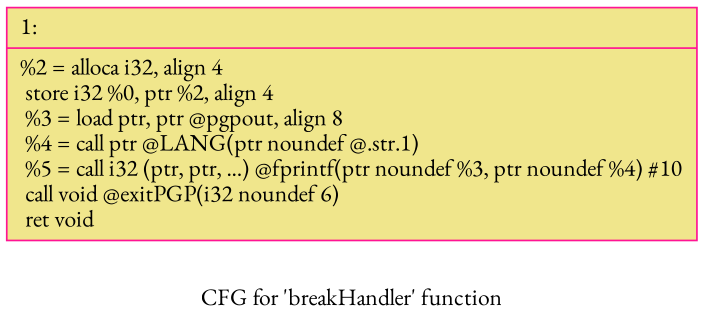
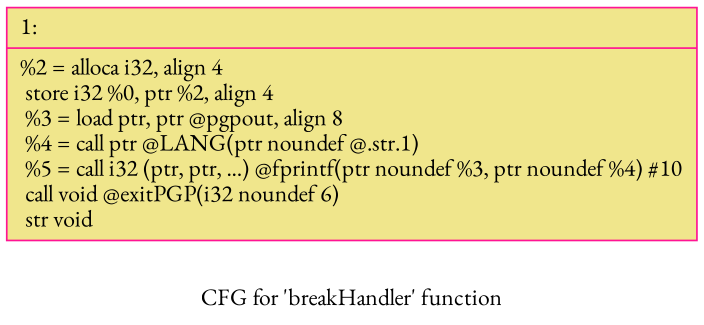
(57, 219) -> (57, 219)
